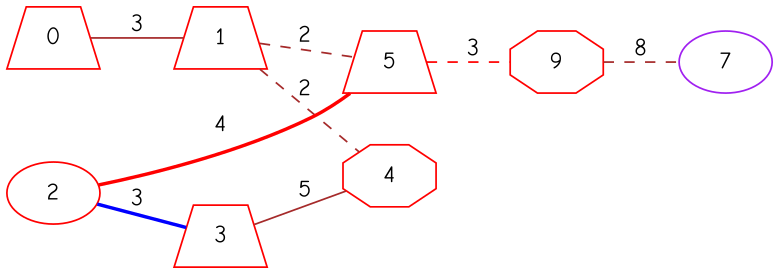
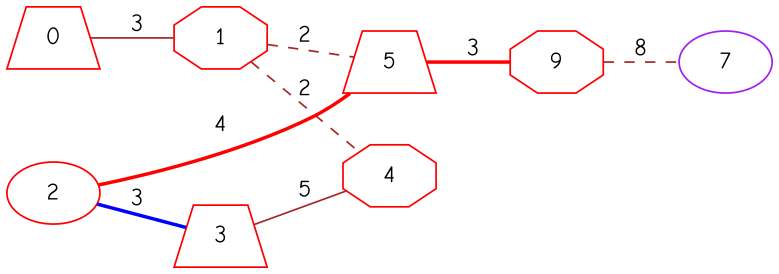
(221, 38) -> (221, 38)
(468, 62) -> (468, 62)
